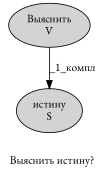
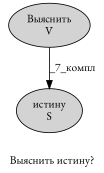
(73, 68) -> (73, 68)
